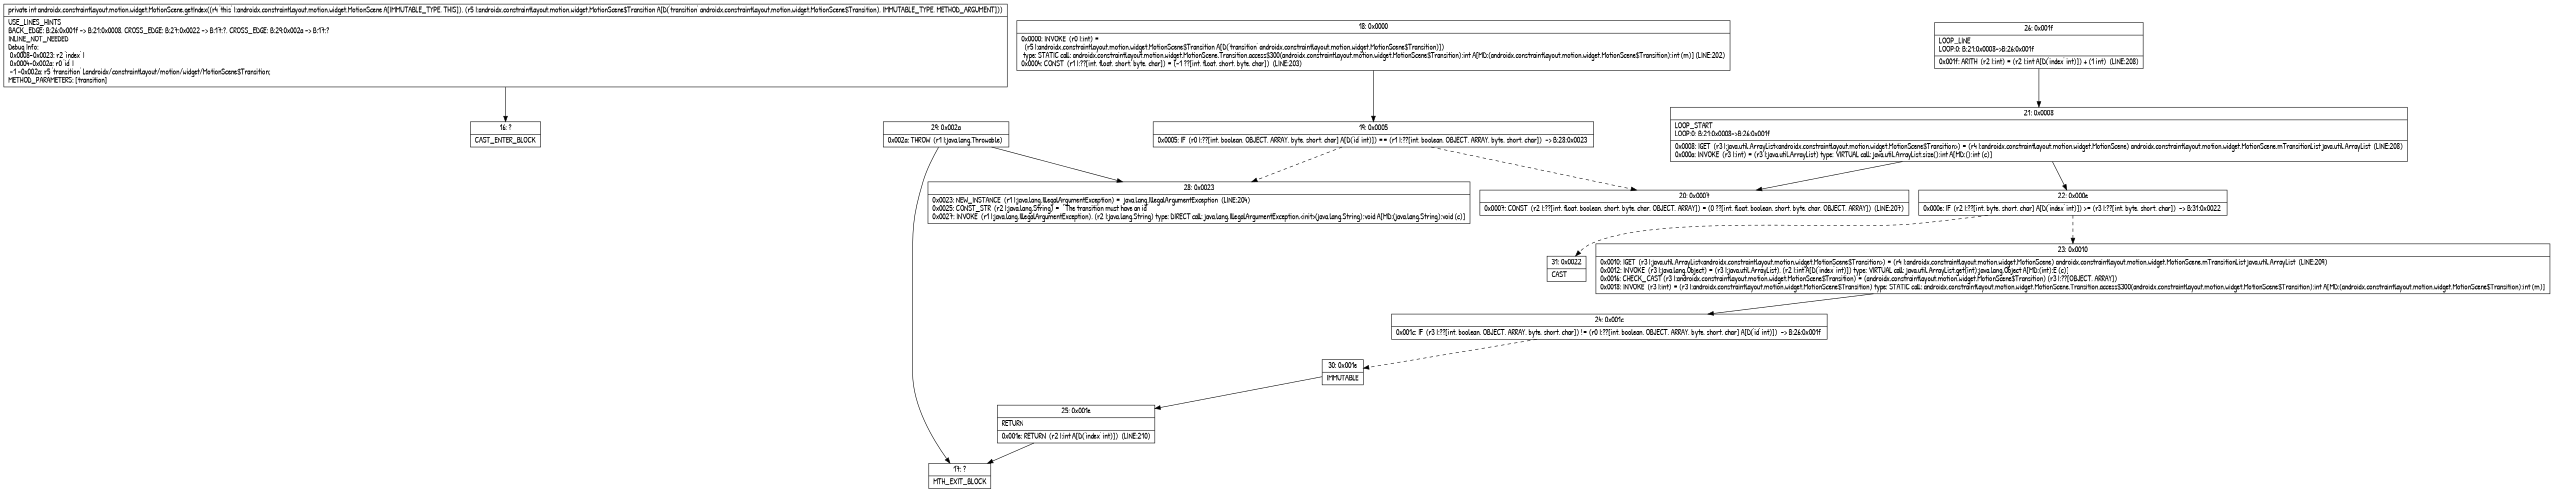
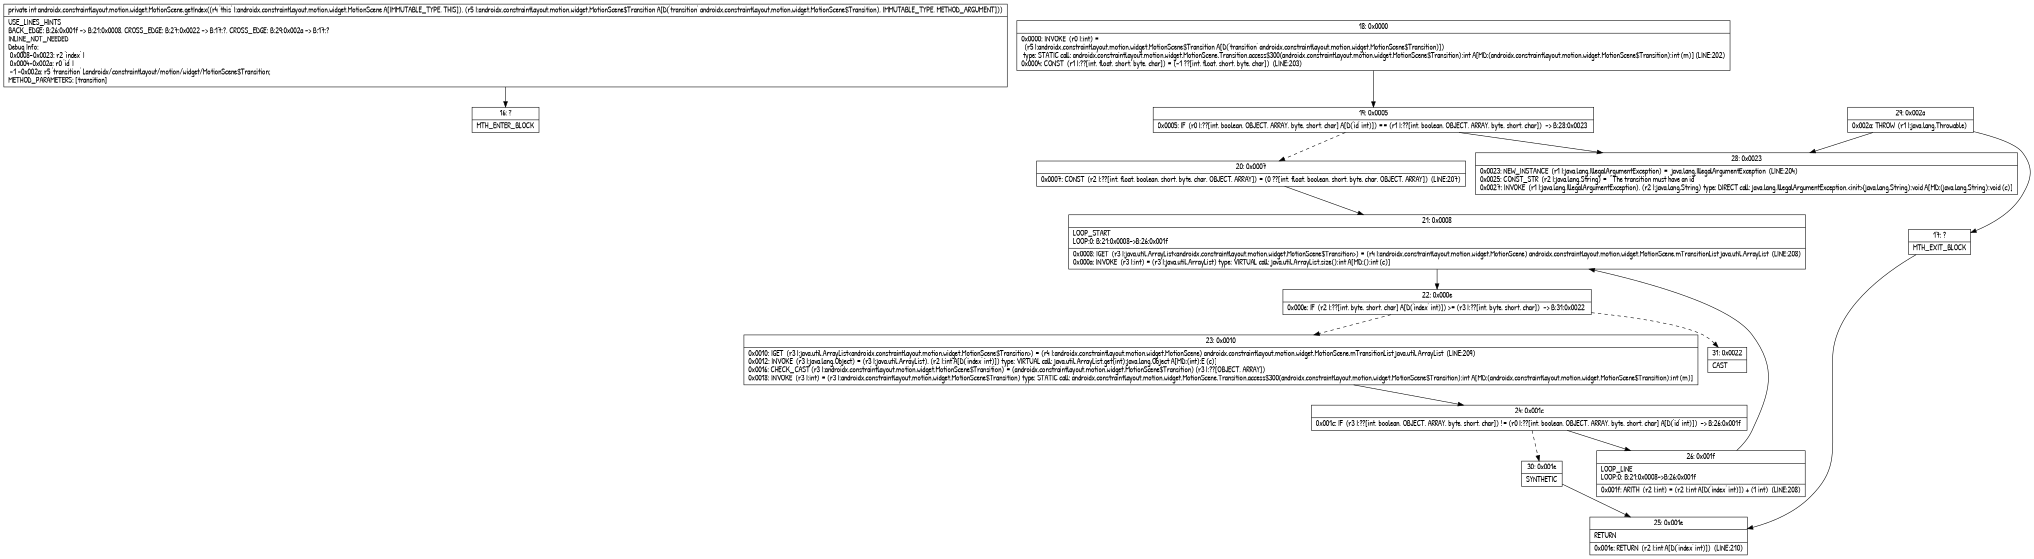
(506, 140) -> (506, 126)
(1299, 163) -> (1528, 142)
(1832, 175) -> (1321, 200)
(1343, 378) -> (1542, 480)
none -> (1596, 440)
(1013, 452) -> (1833, 394)
